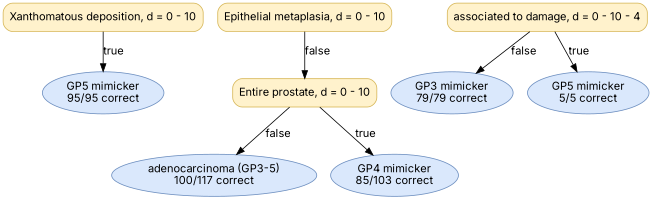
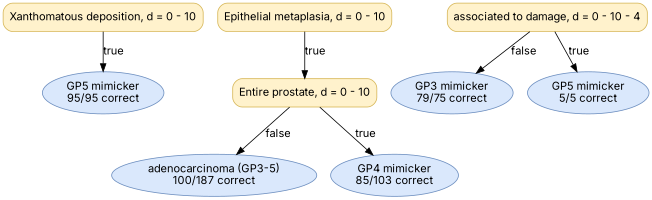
(318, 52) -> (315, 52)
(452, 98) -> (452, 98)
(214, 181) -> (214, 181)
